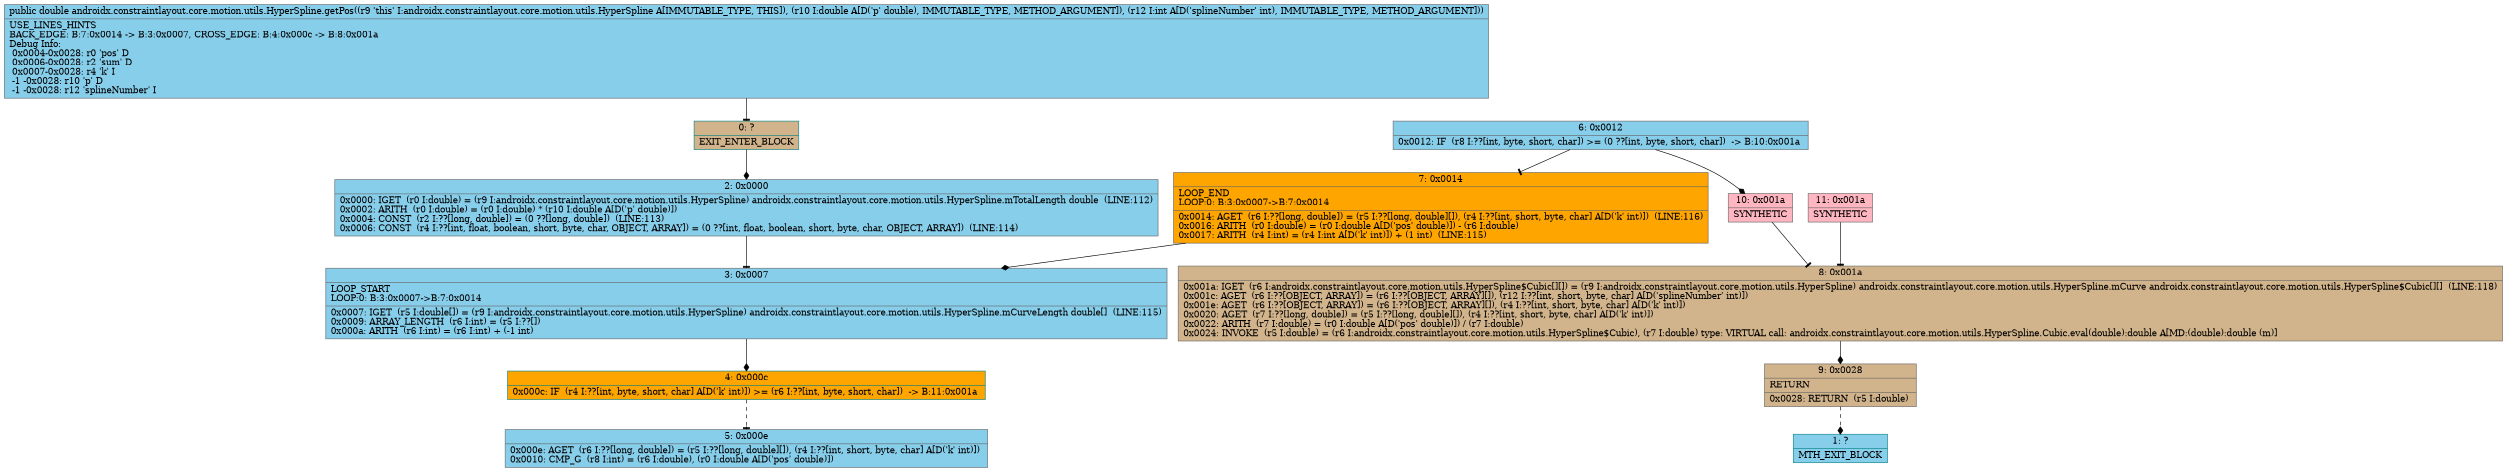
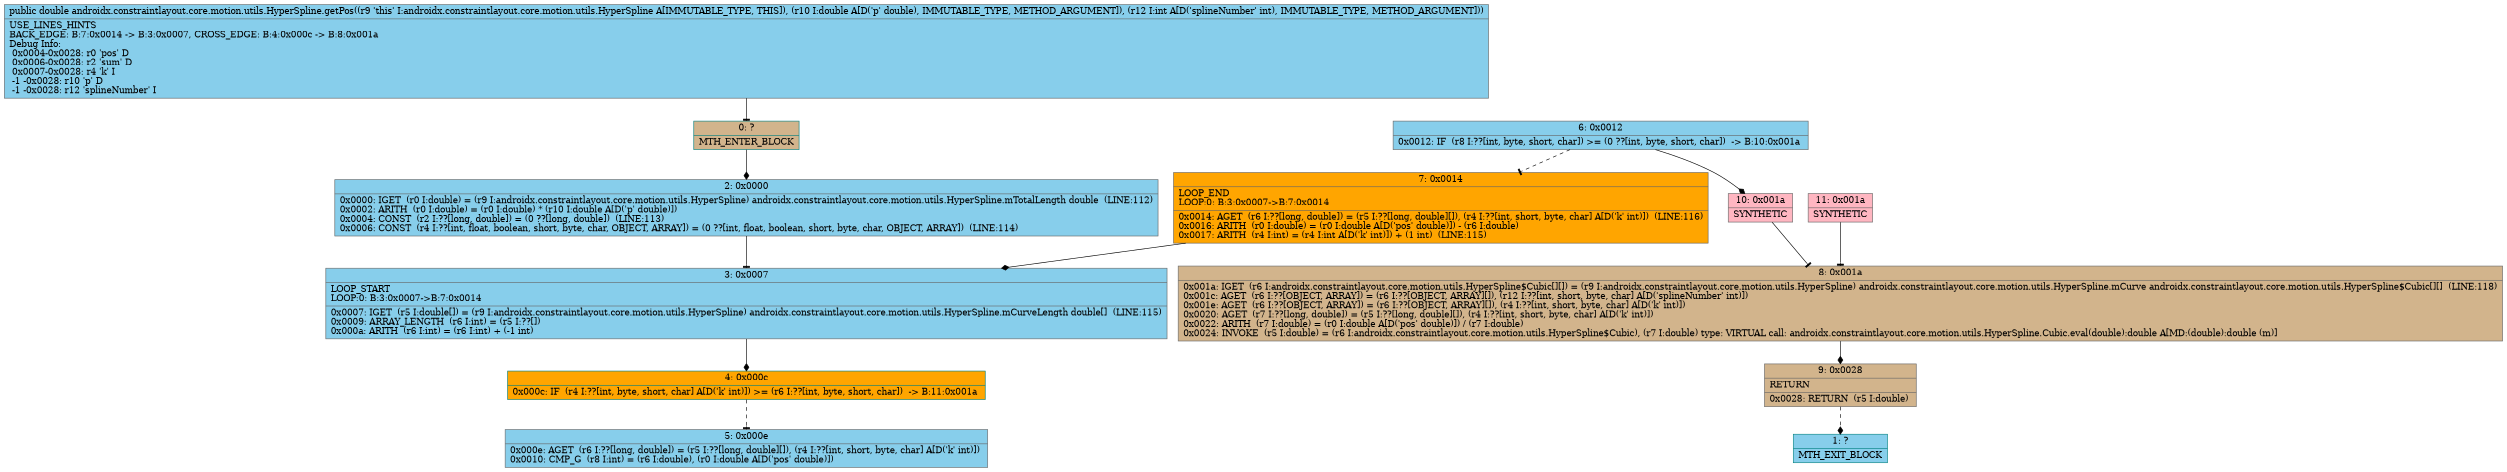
(746, 142) -> (746, 142)
(1546, 160) -> (1546, 160)
